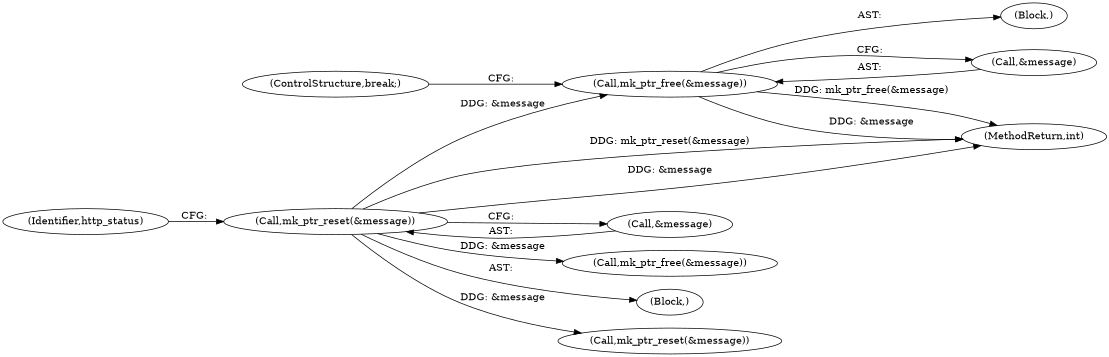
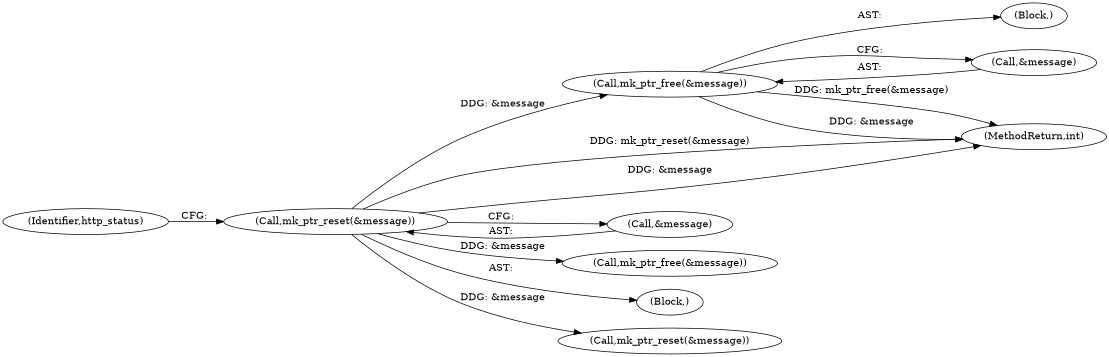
(336, 84) -> none
